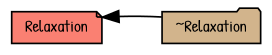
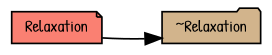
(140, 16) -> (123, 39)
